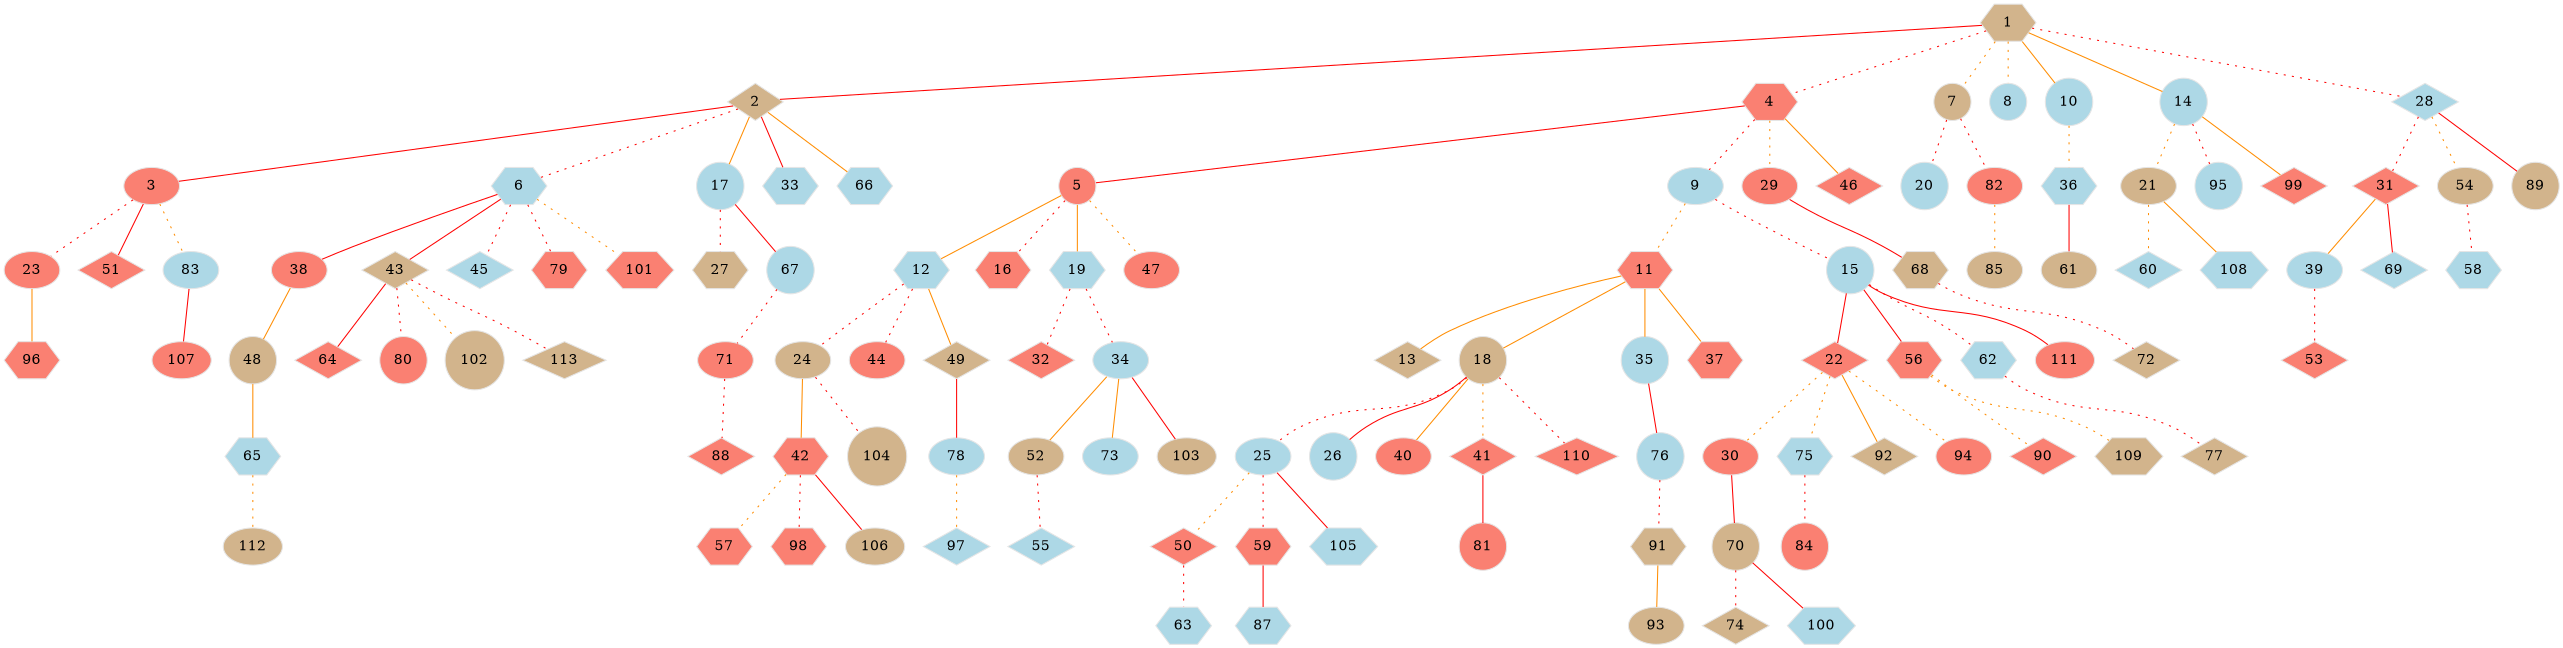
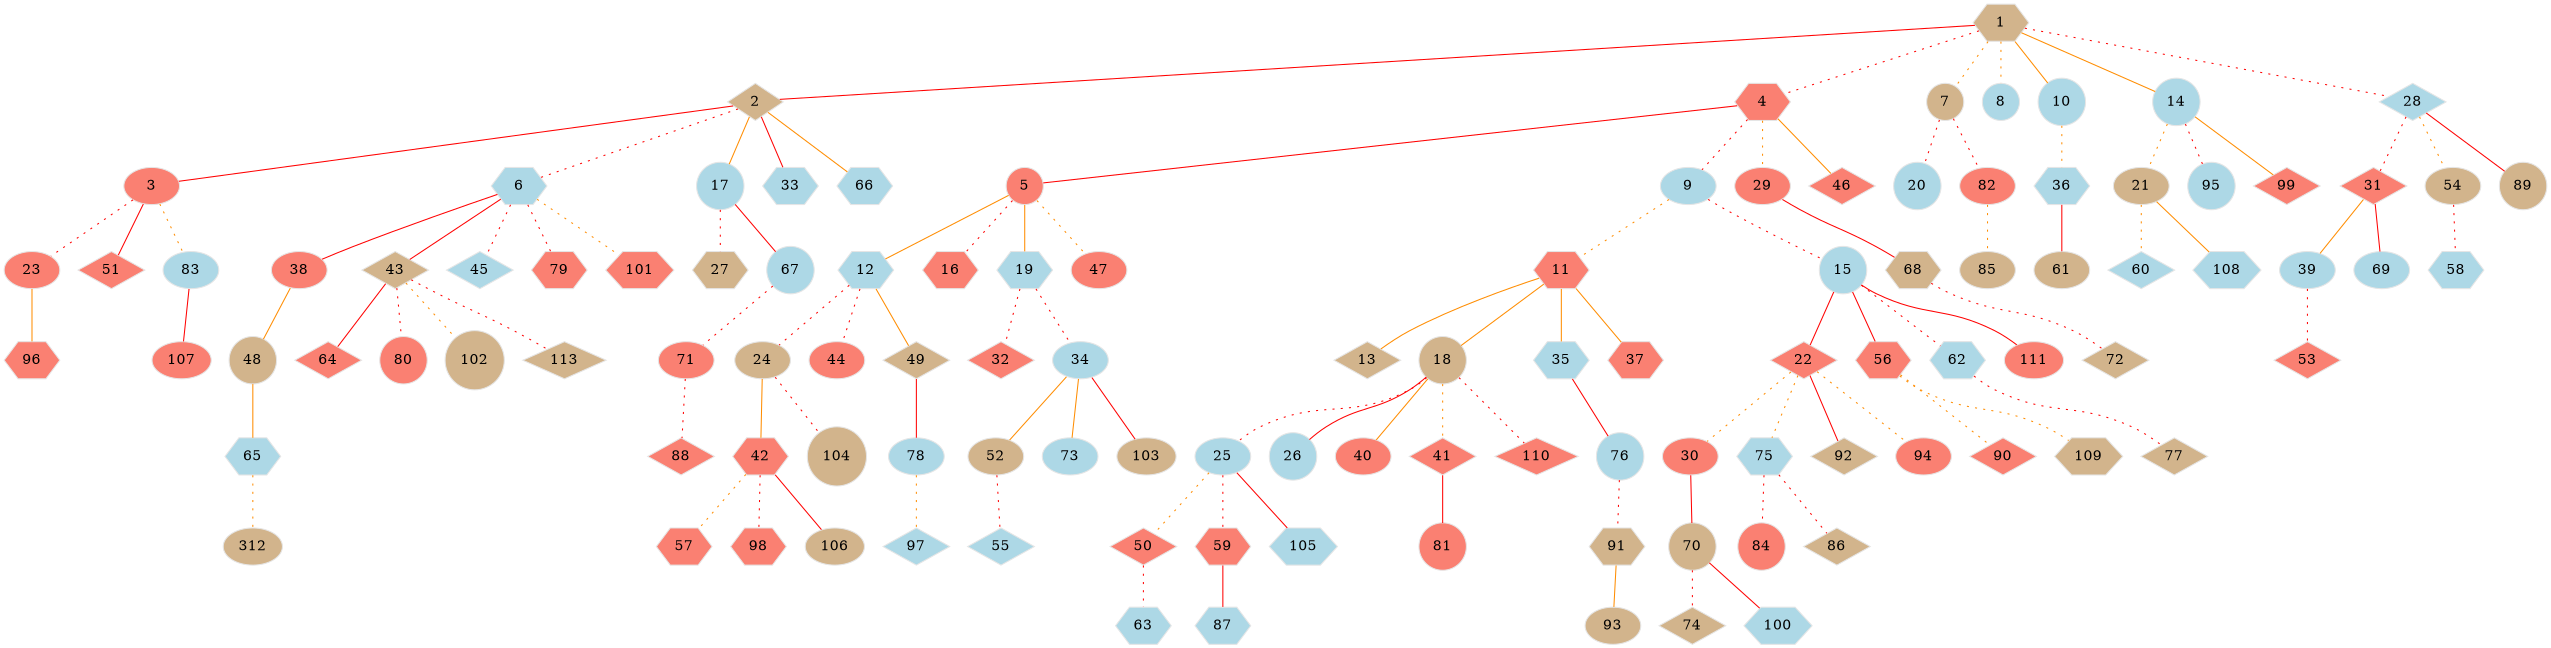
(2394, 270) -> (2382, 270)
(1645, 360) -> (1561, 360)
(1860, 408) -> (1824, 408)
(253, 547) -> (253, 547)
none -> (1837, 547)
